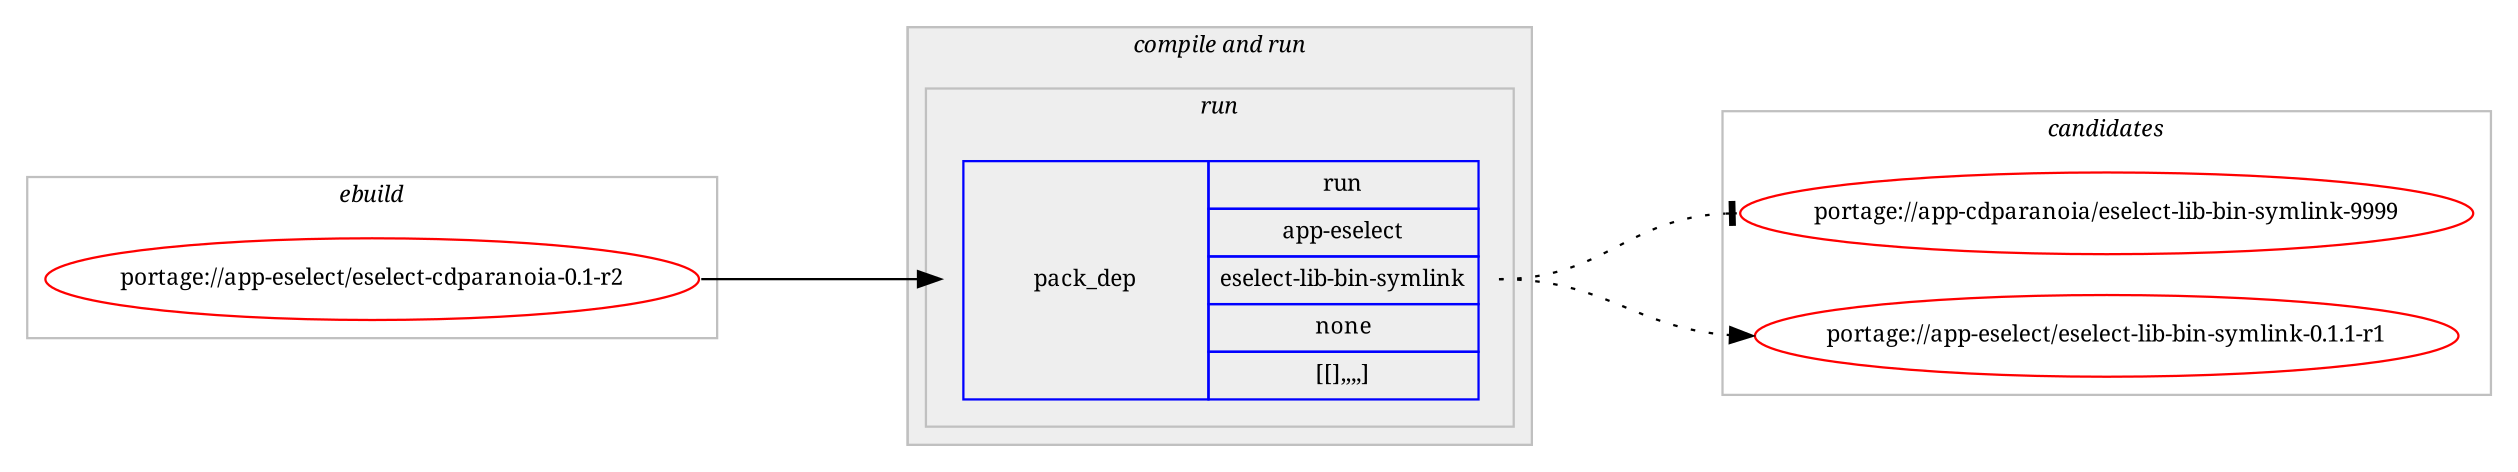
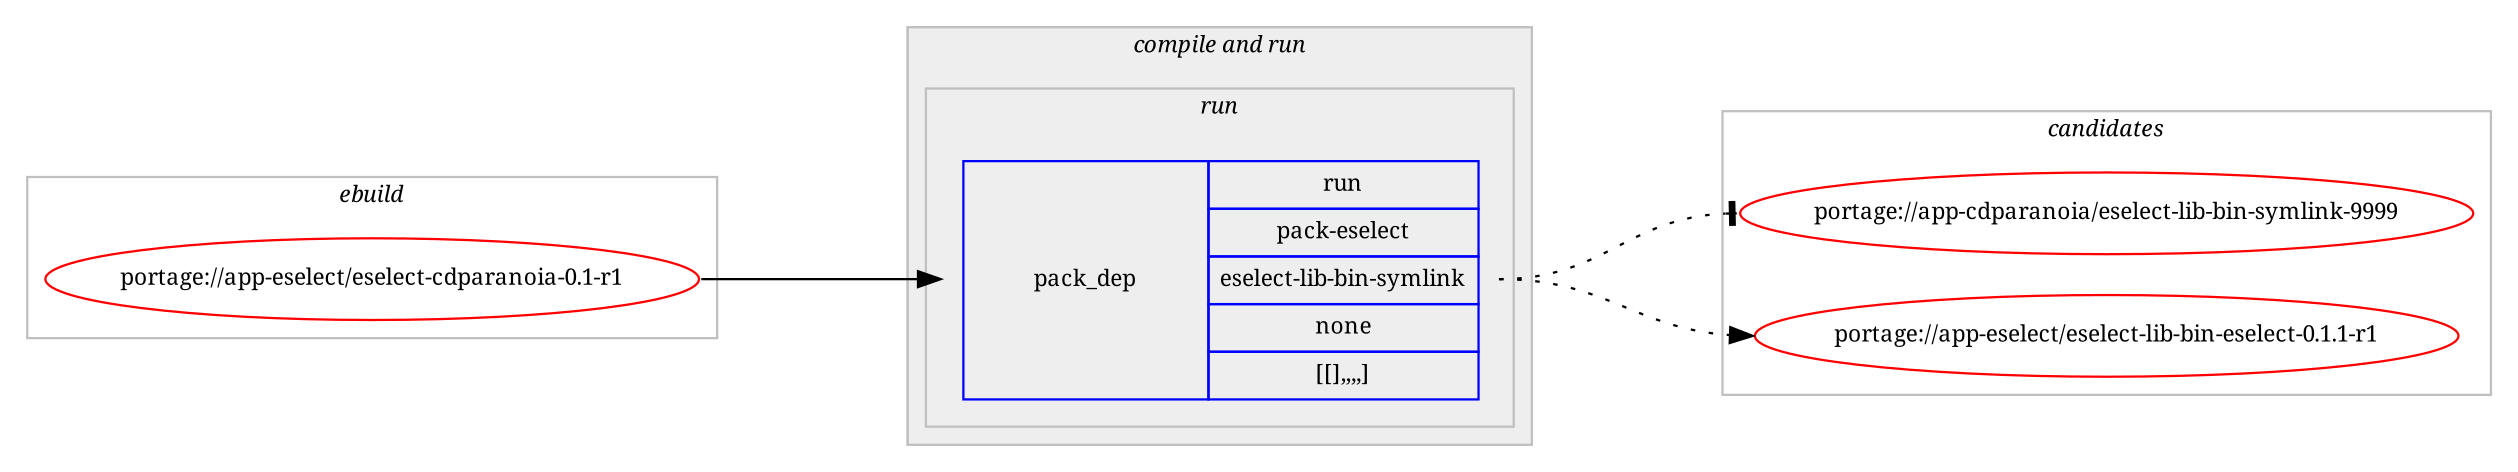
(1344, 231) -> (1344, 231)
(372, 279) -> (372, 279)
(2107, 336) -> (2107, 336)
